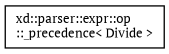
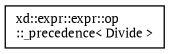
(85, 27) -> (85, 27)
